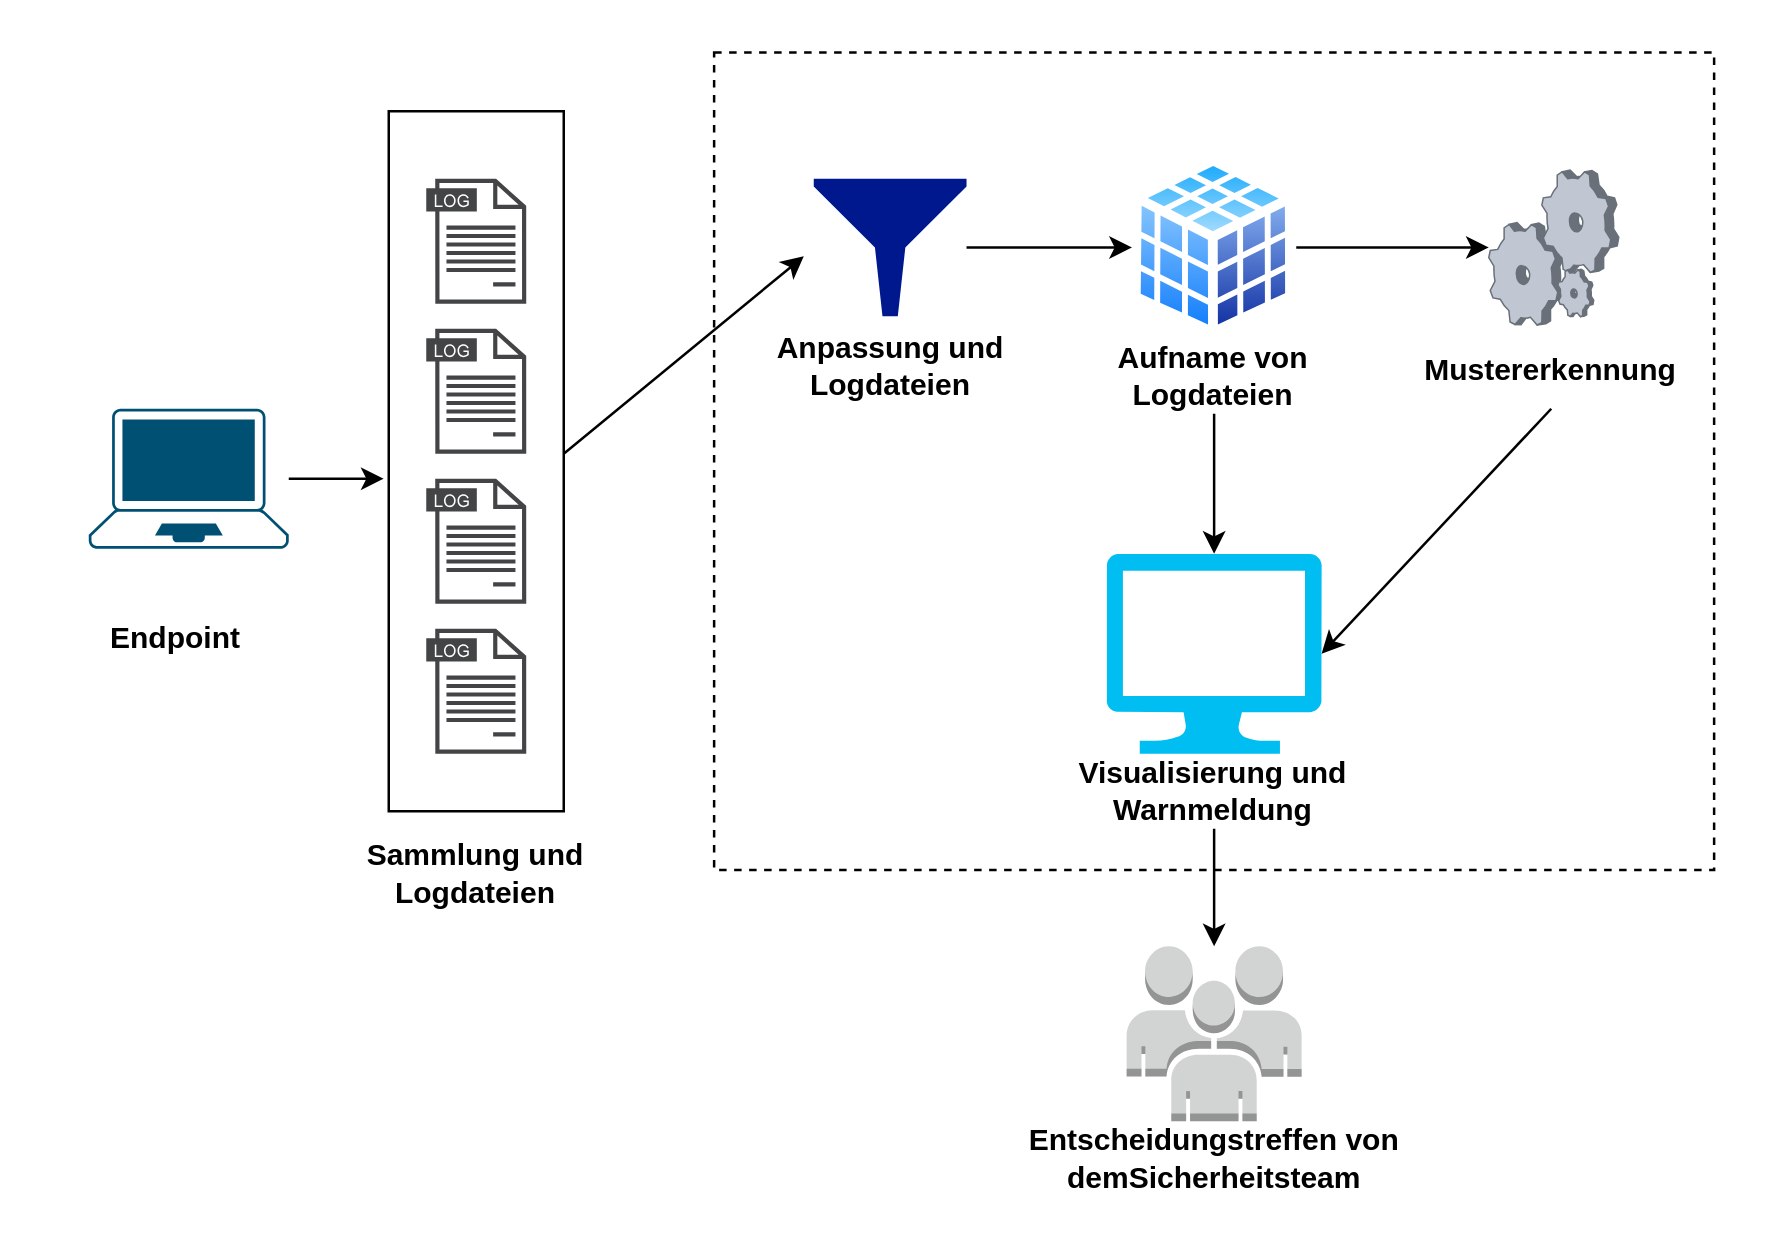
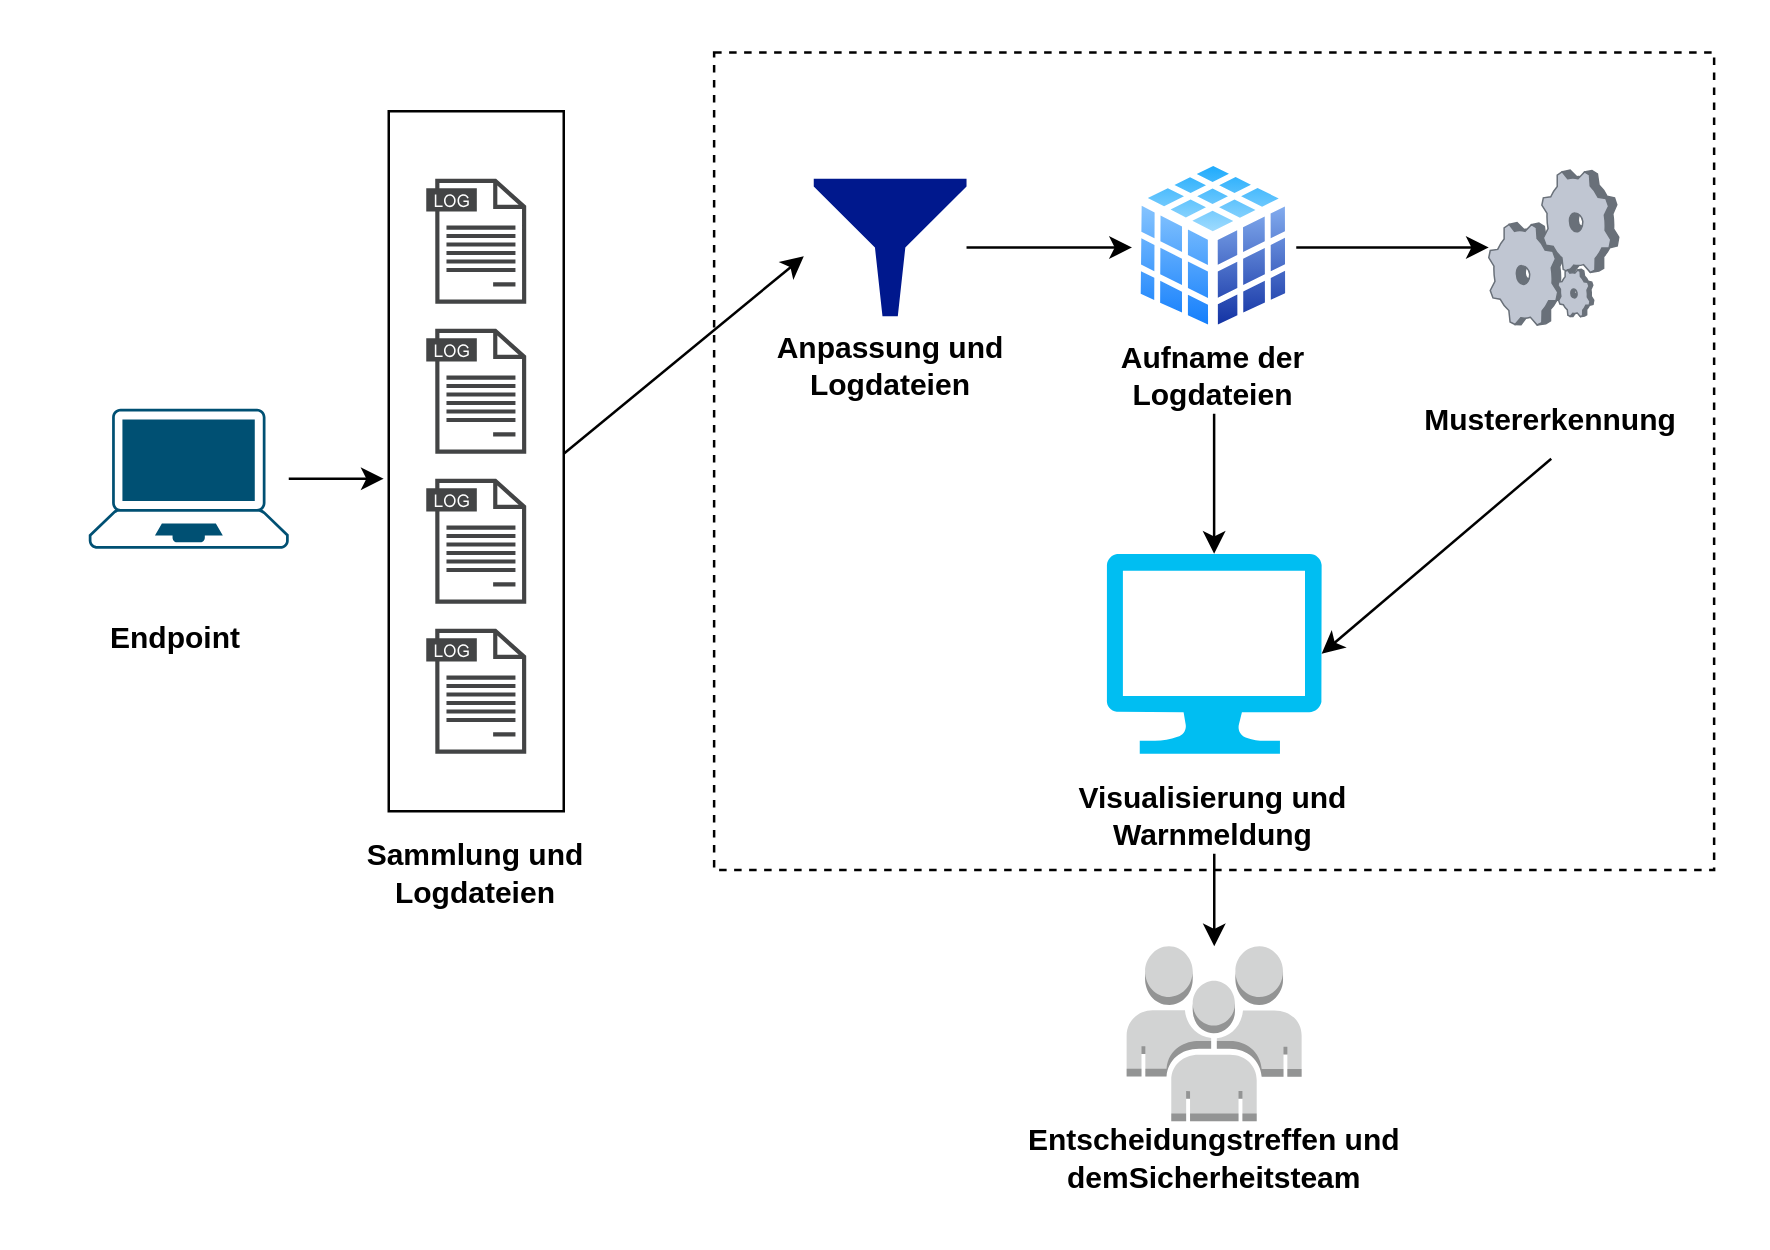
(1551, 371) -> (1551, 421)
(1214, 376) -> (1214, 376)
(1214, 791) -> (1214, 816)
(1215, 1159) -> (1215, 1159)
